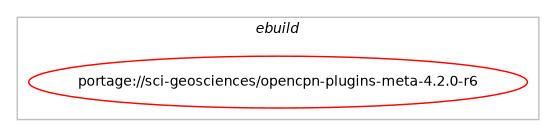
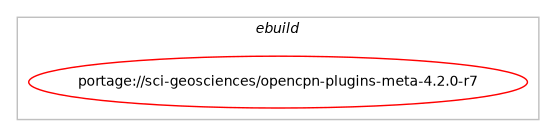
(278, 82) -> (278, 82)
